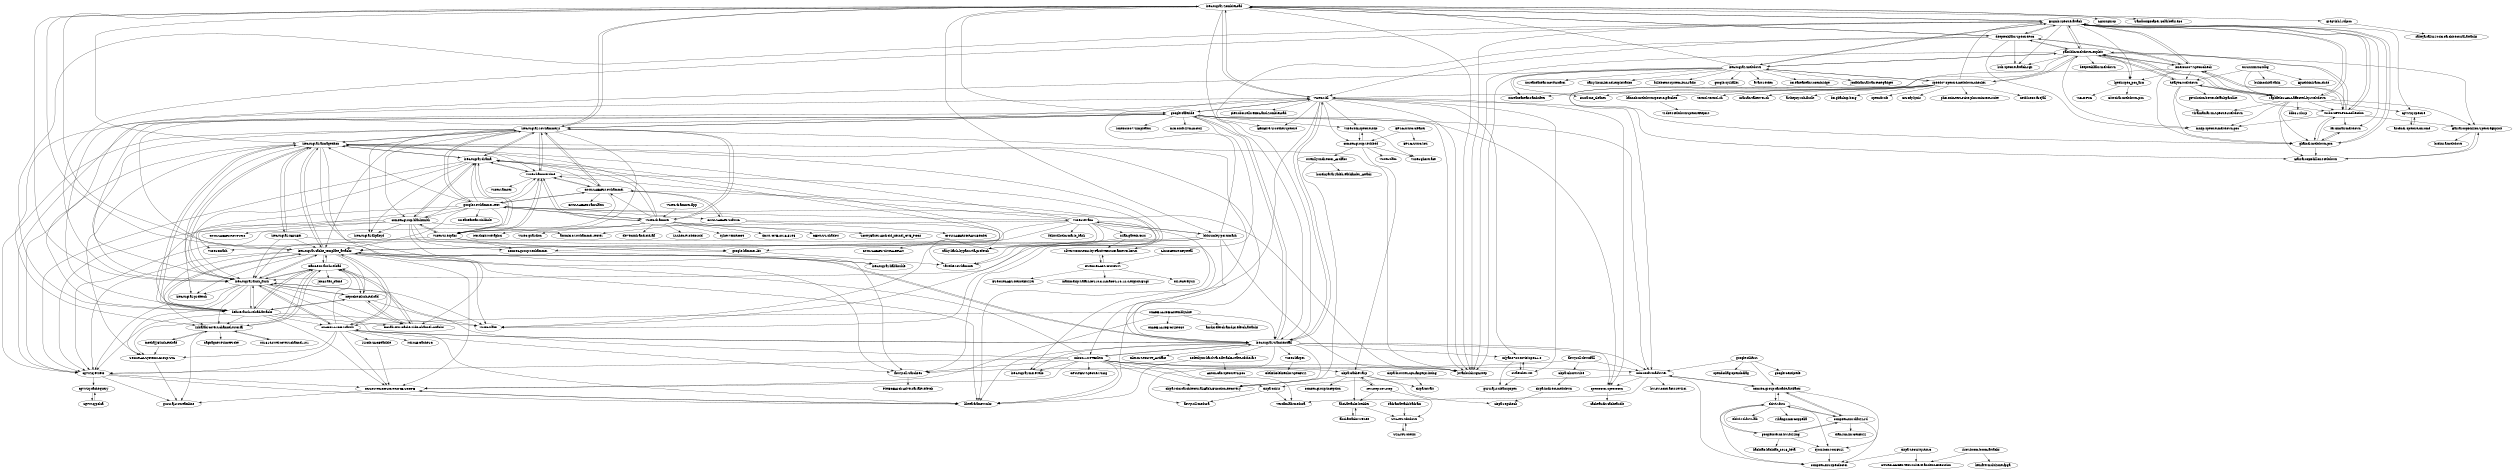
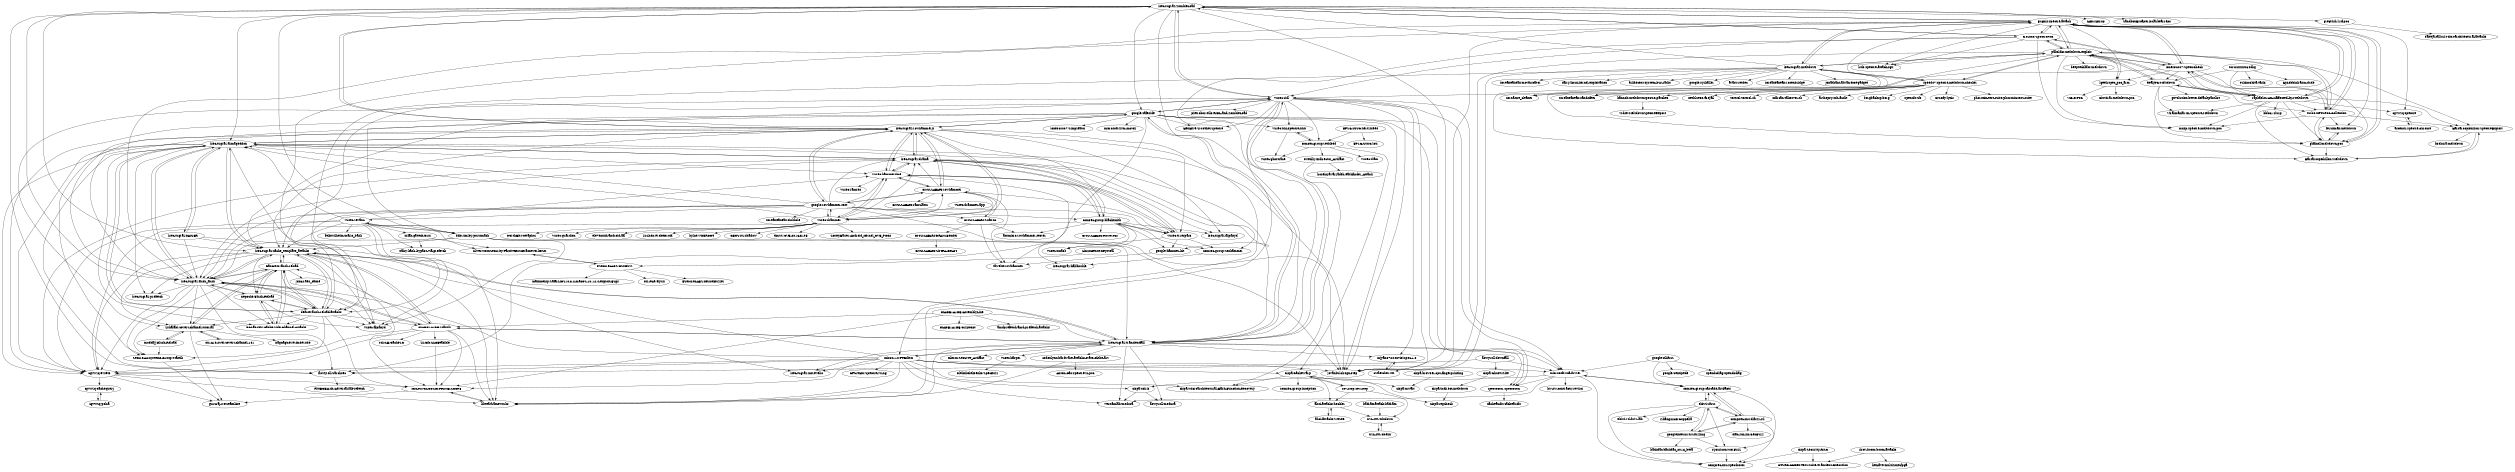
(2015, 37) -> (2038, 37)
(1410, 129) -> (1361, 129)
(488, 328) -> (375, 328)
(152, 358) -> (158, 358)
(1318, 377) -> (1123, 372)
(1500, 389) -> none
